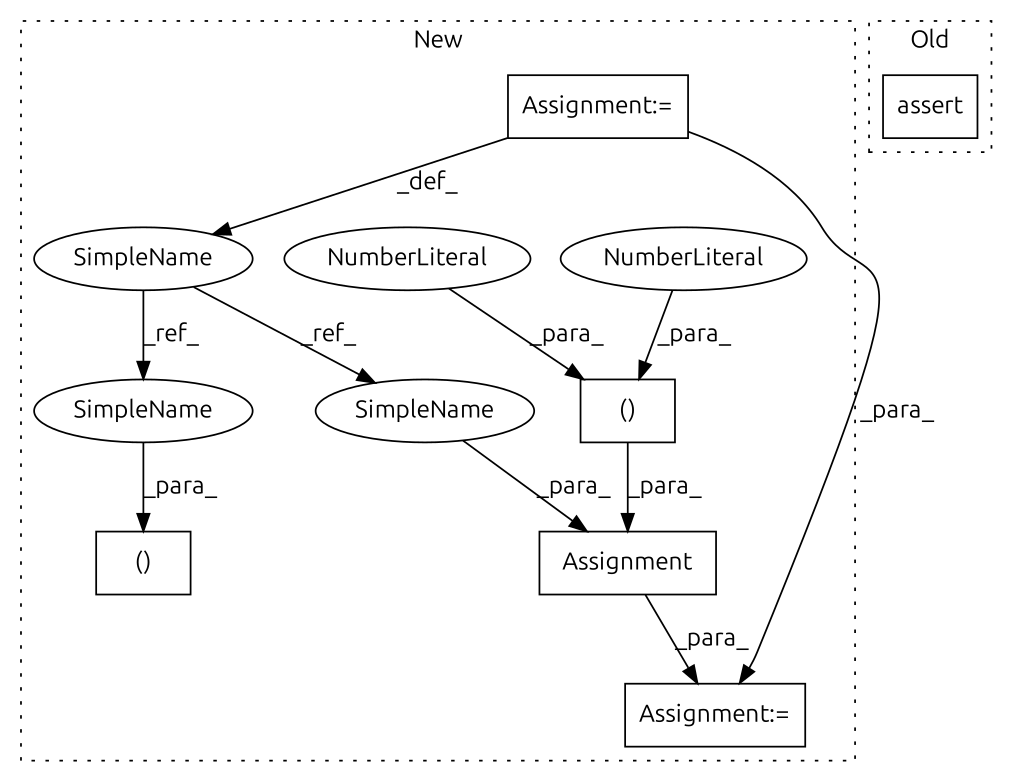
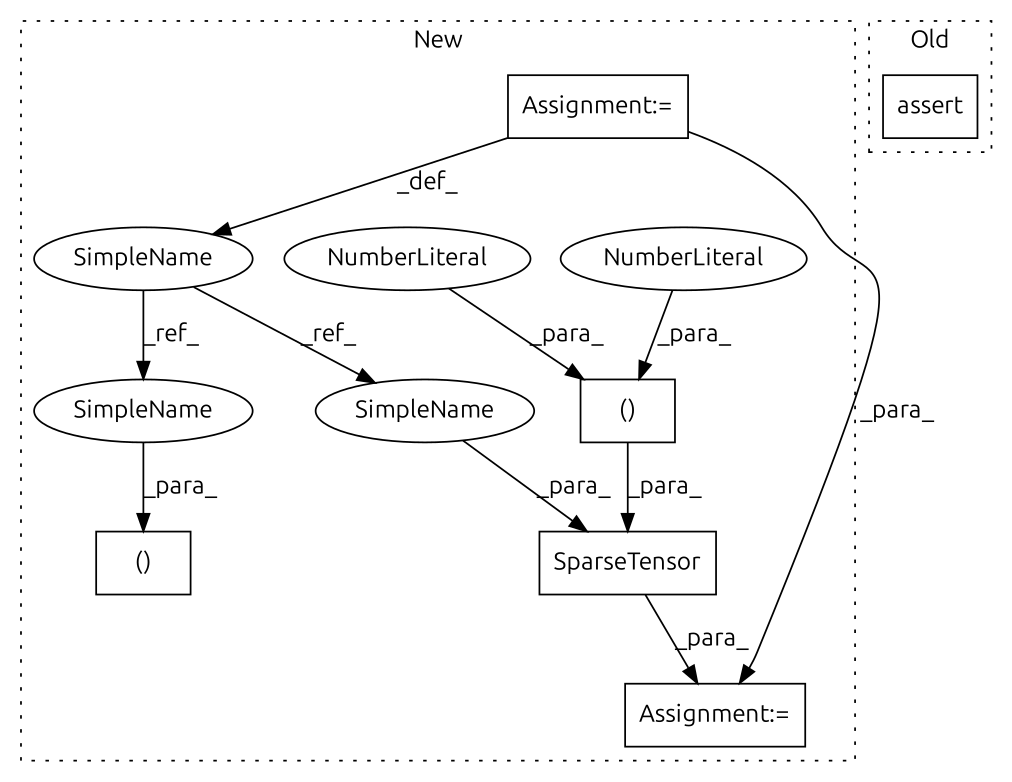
(628, 563) -> (628, 563)
